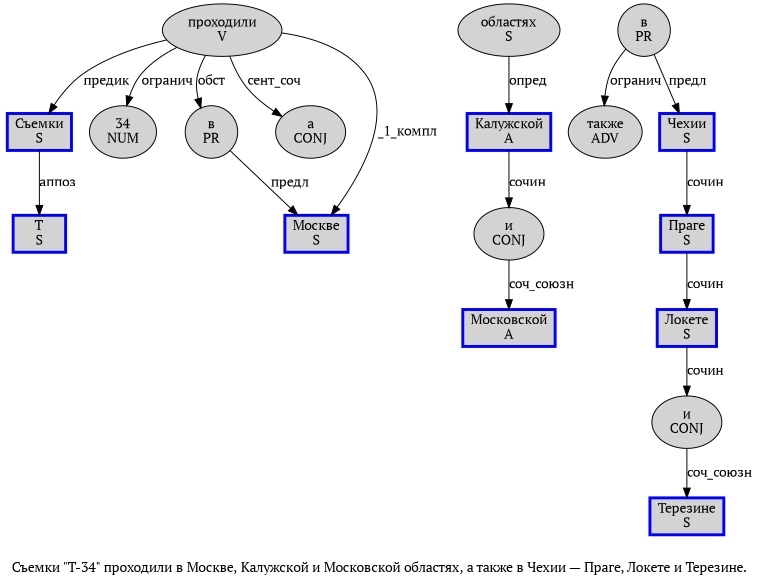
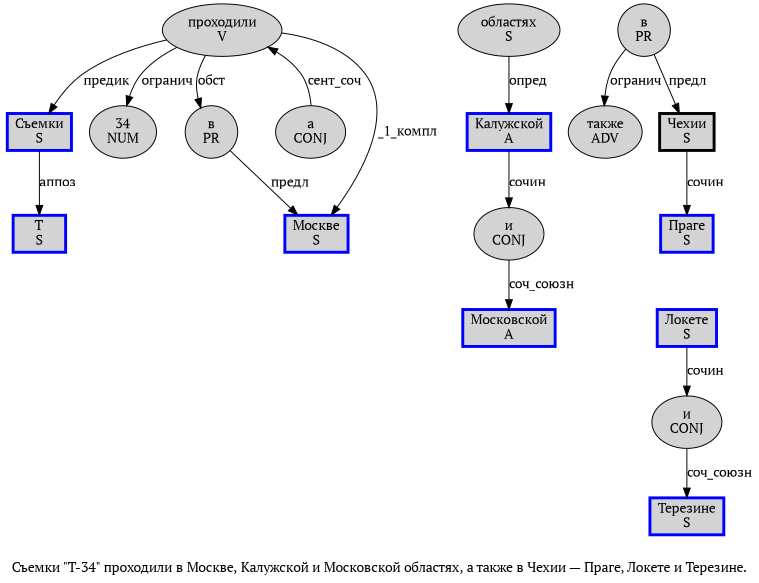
(247, 88) -> (301, 74)
(687, 132) -> (687, 132)
(687, 276) -> none
